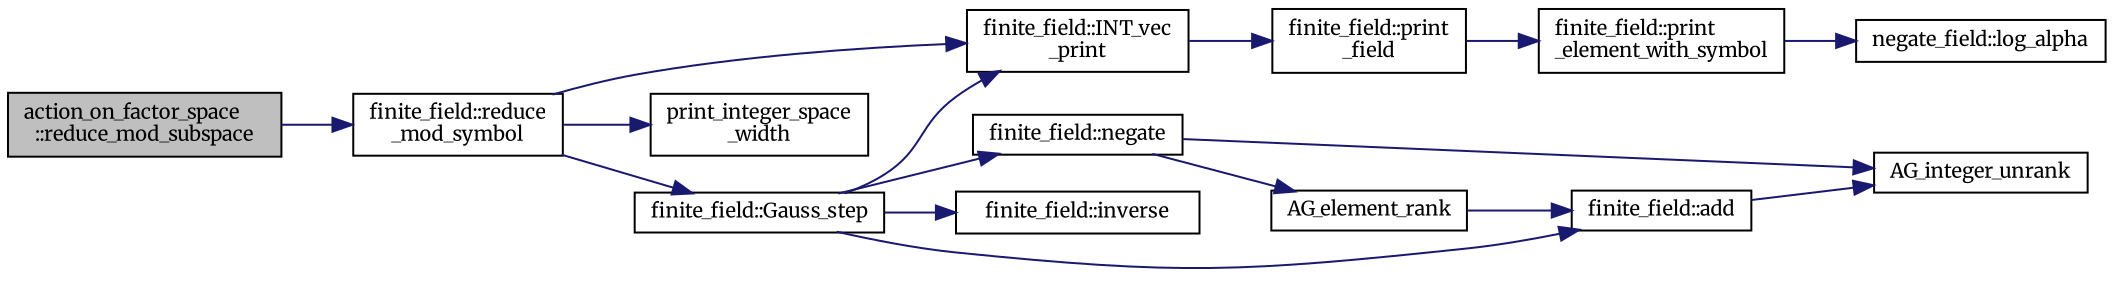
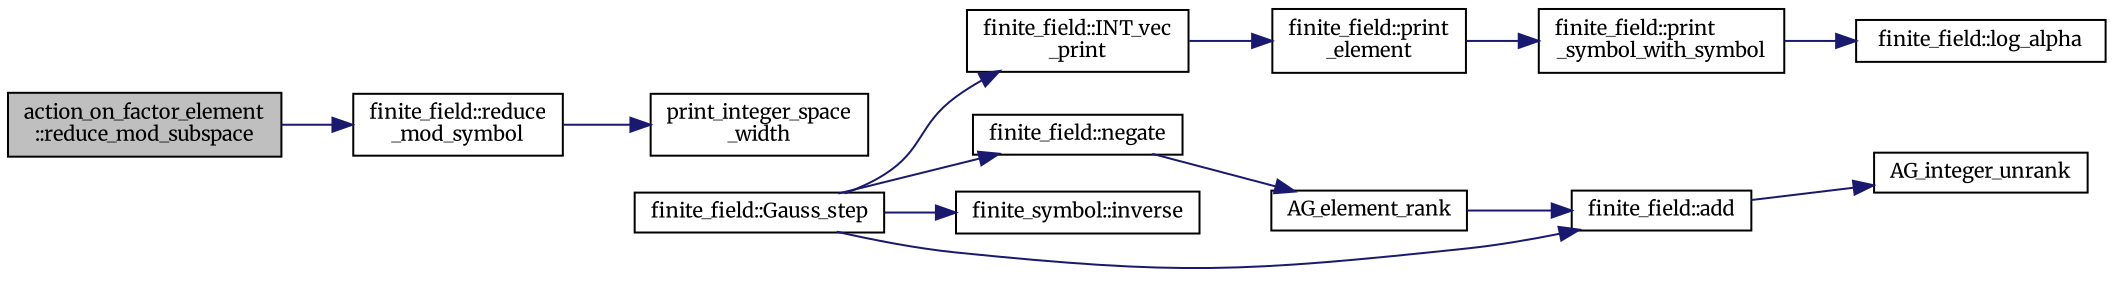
(1369, 41) -> (1369, 41)
(1662, 41) -> (1662, 41)
(1981, 41) -> (1981, 41)
(748, 59) -> none
(145, 125) -> (145, 125)
(1518, 153) -> none
(617, 171) -> none
(1078, 213) -> (1078, 213)
